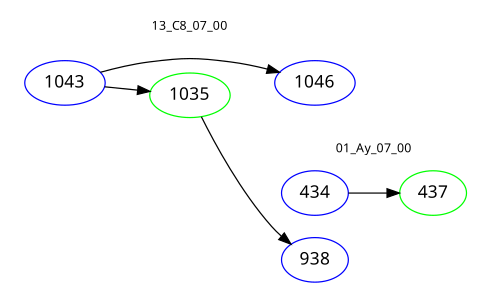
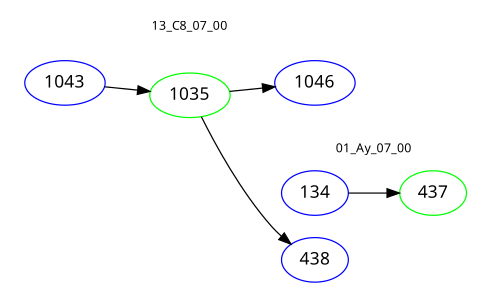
(184, 59) -> (246, 90)
(315, 193) -> (315, 193)
(315, 260) -> (315, 260)
